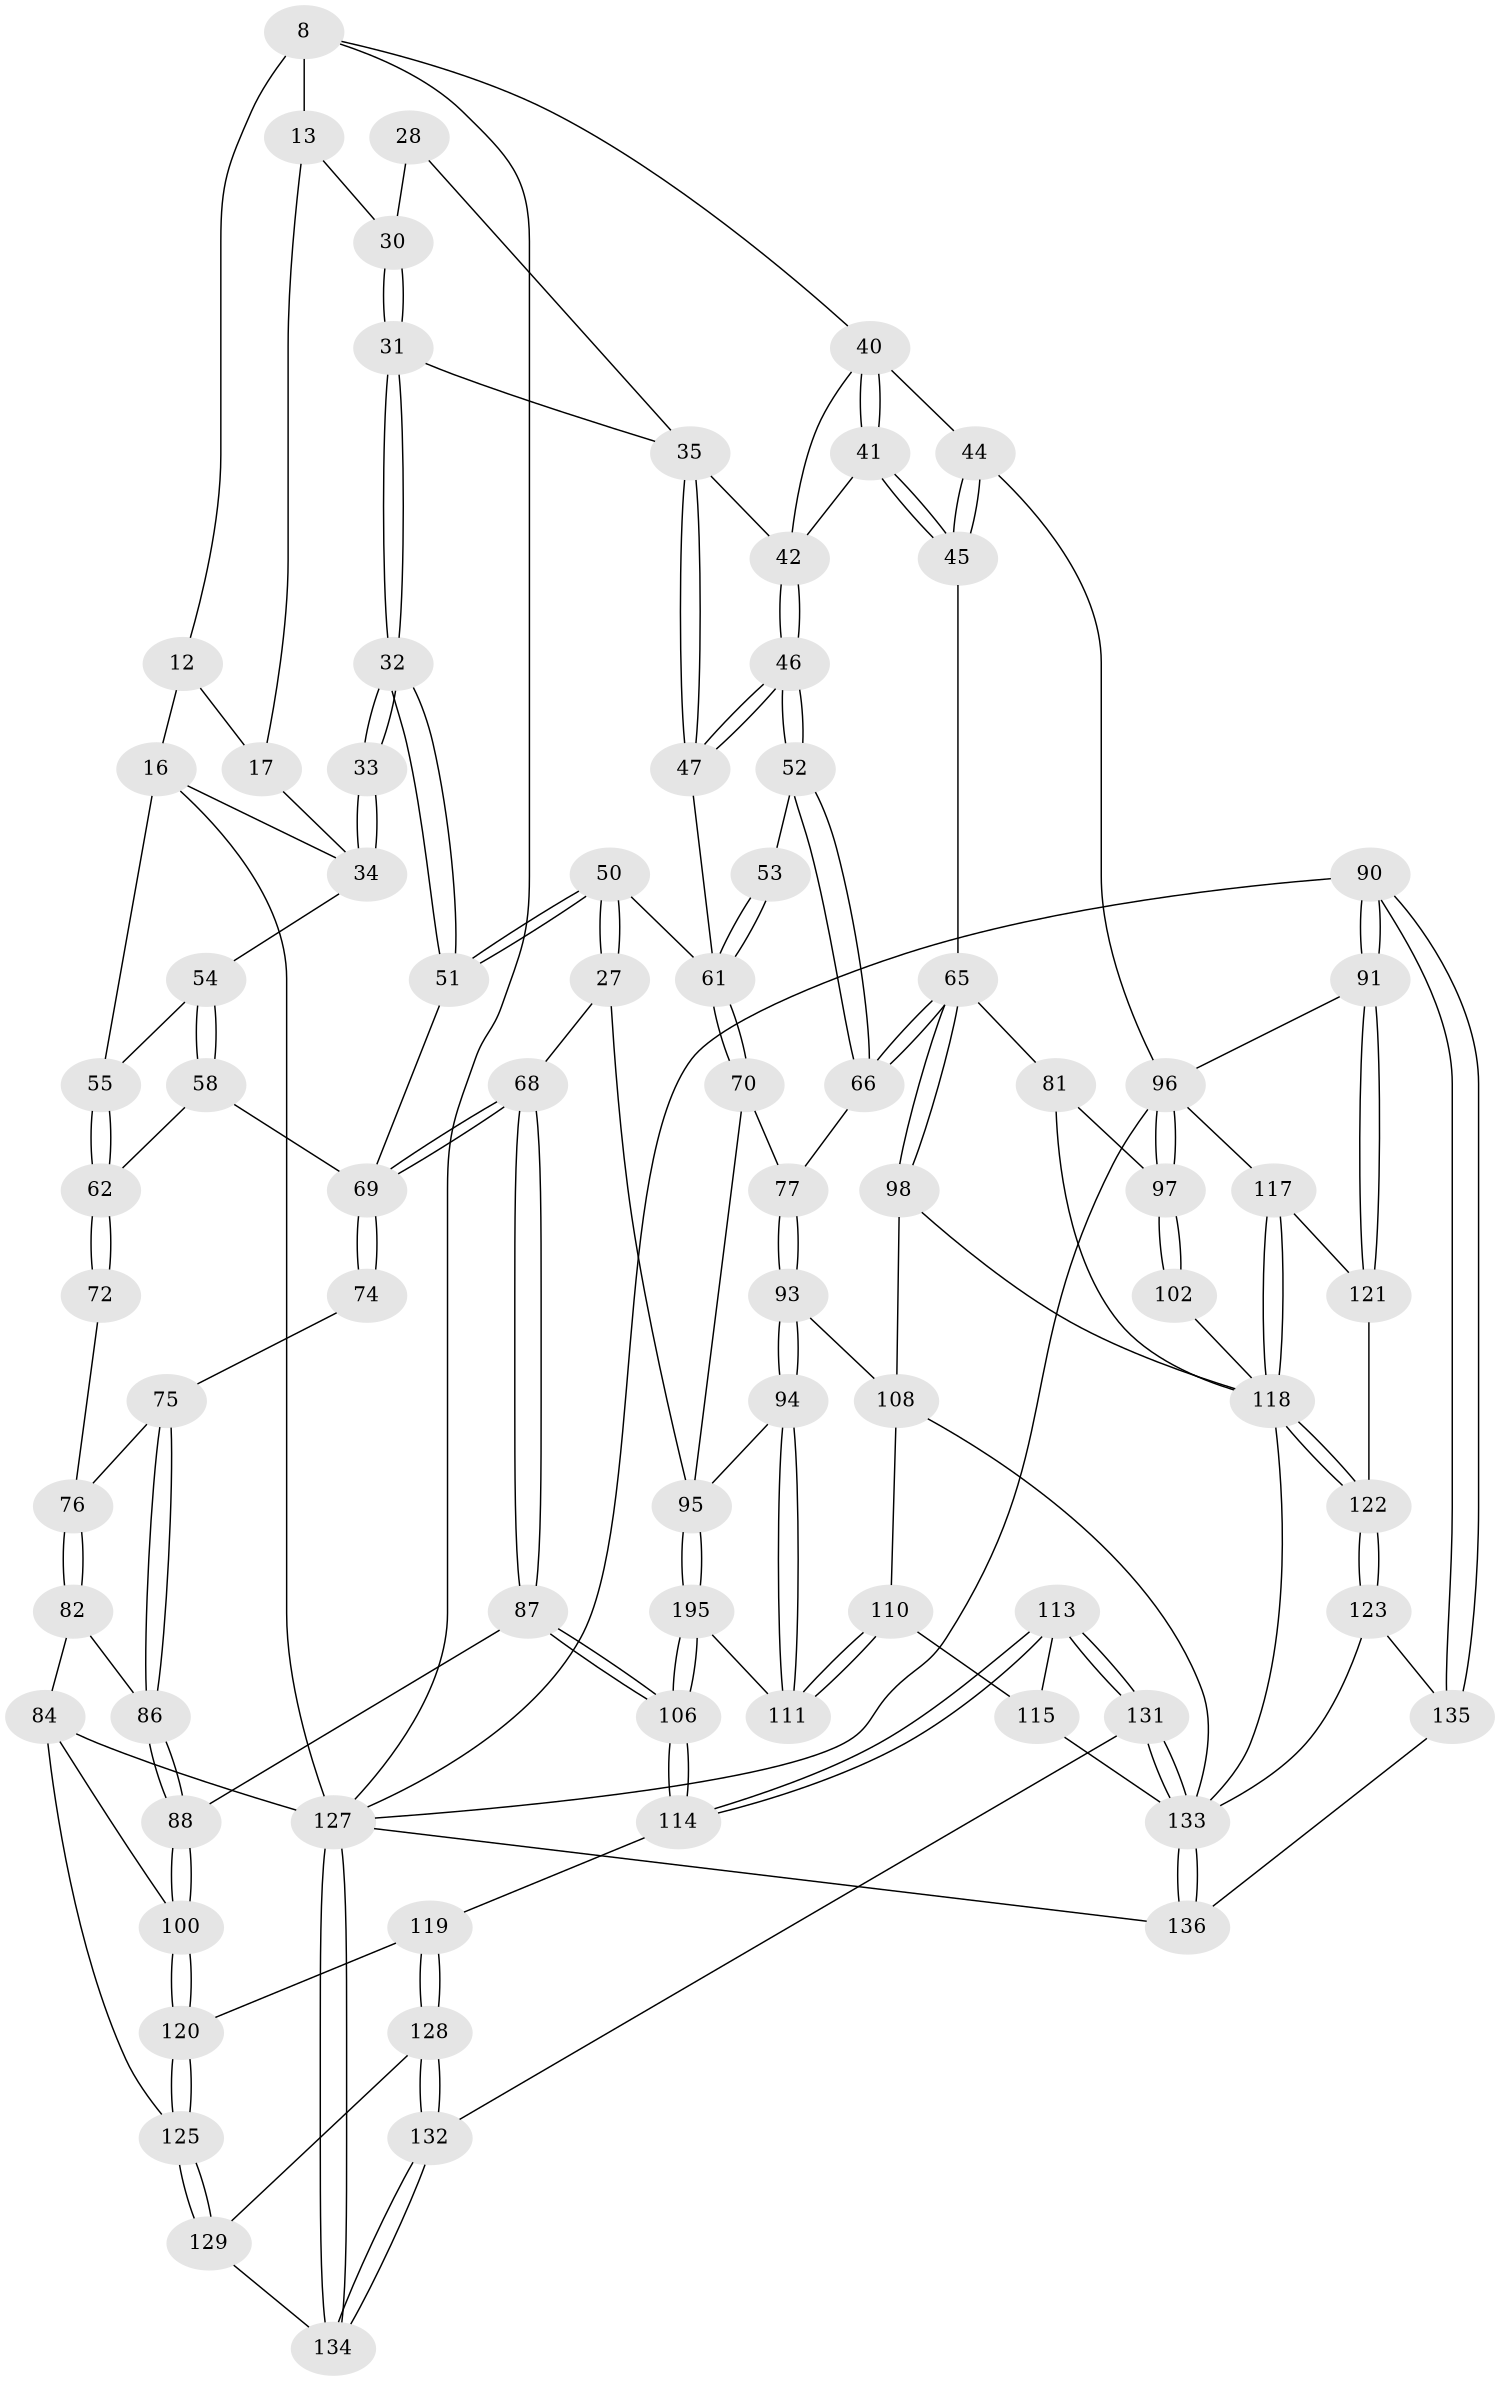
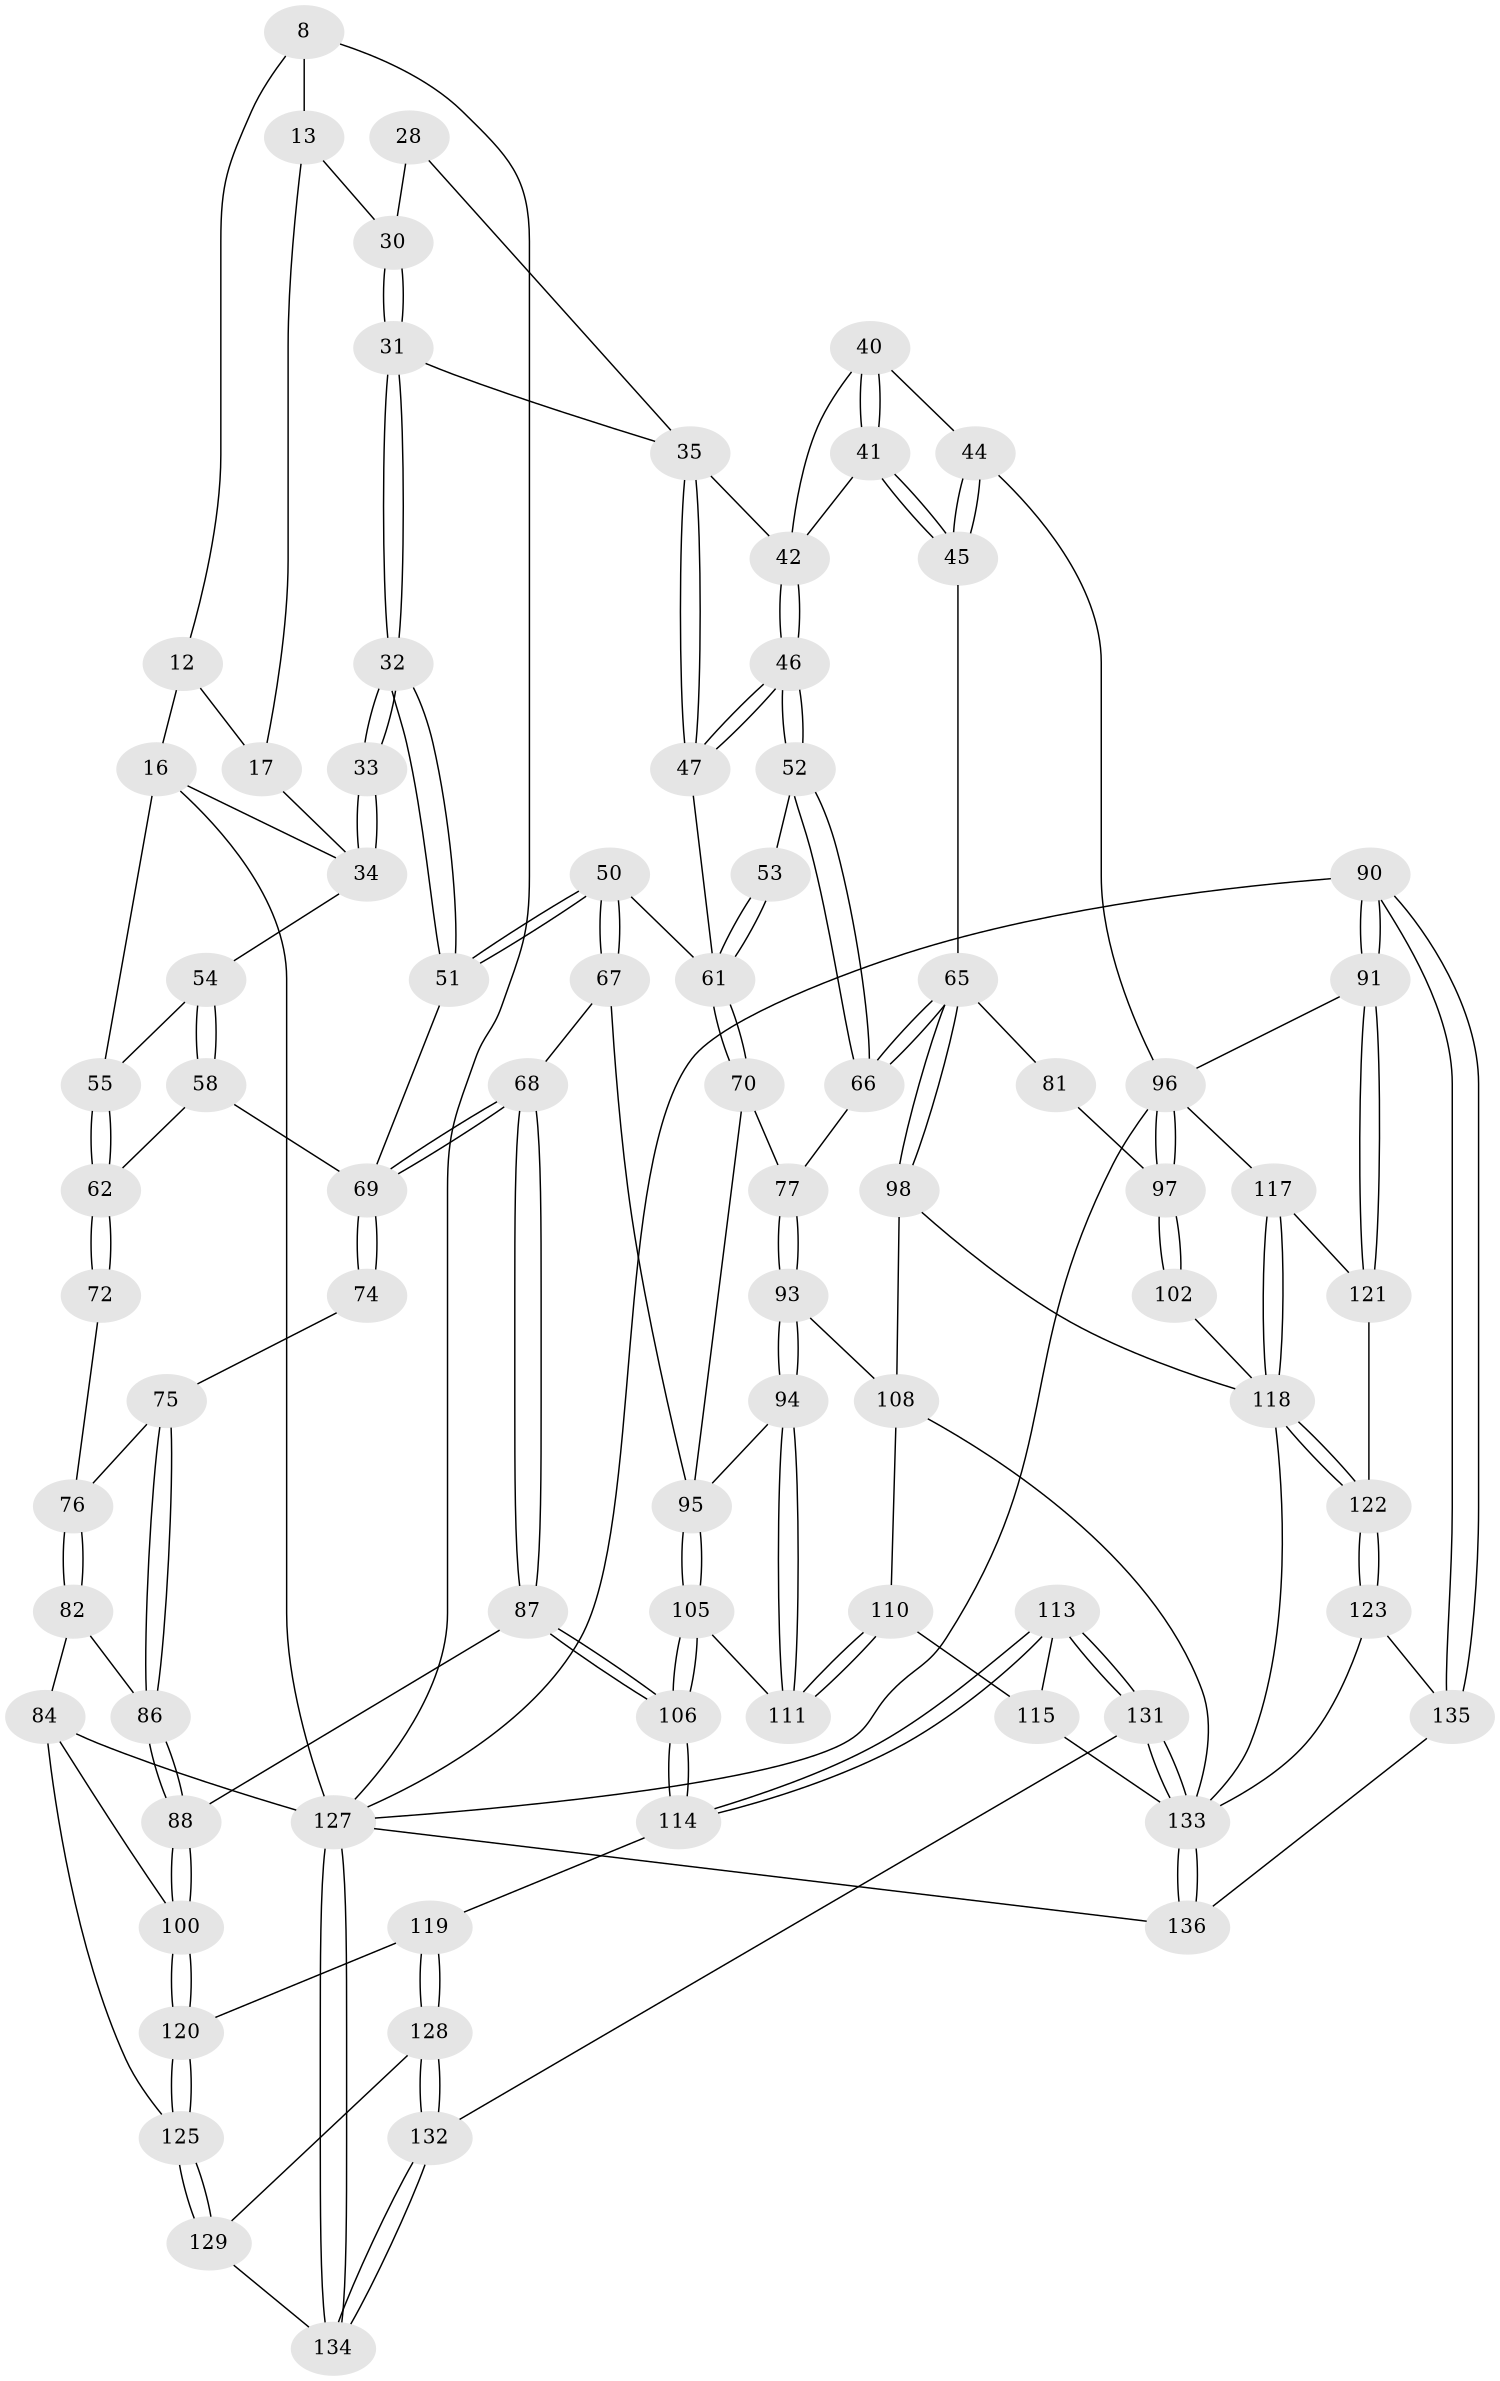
(614, 148) -> none
(610, 980) -> (610, 980)
(1096, 1285) -> none
(692, 1612) -> (692, 1612)
